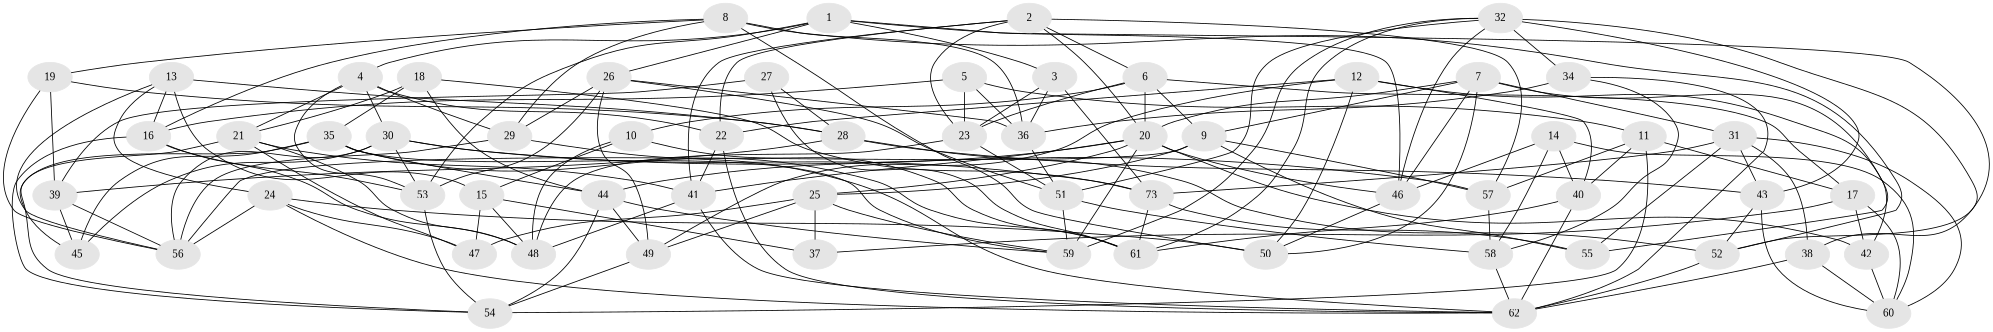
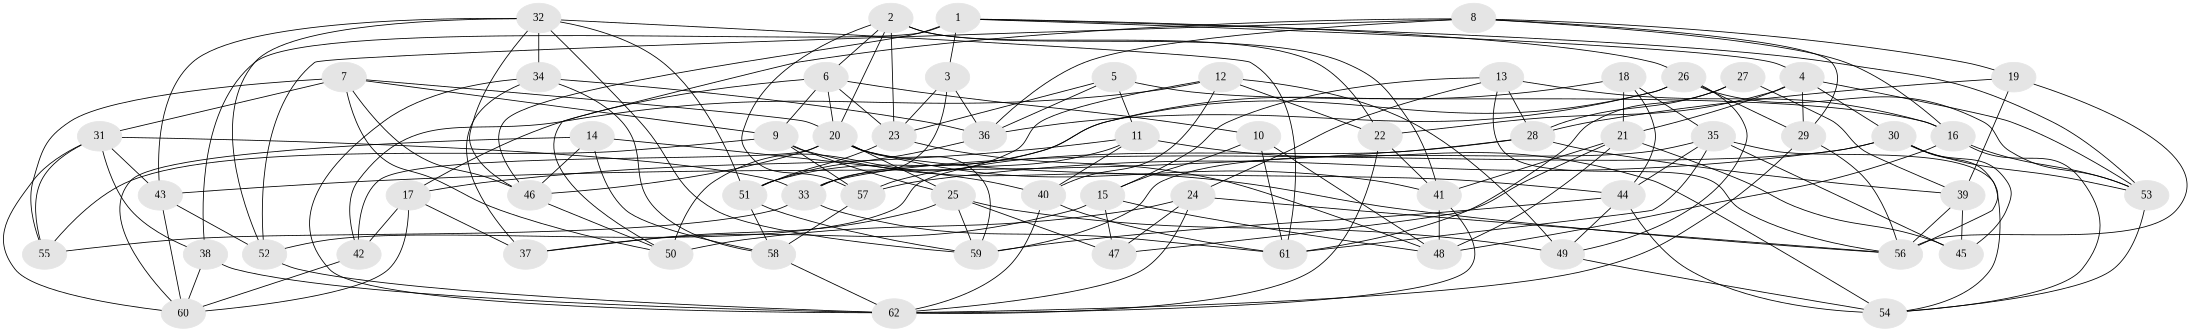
none -> (478, 190)
(1152, 195) -> (804, 195)
